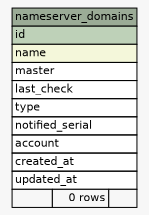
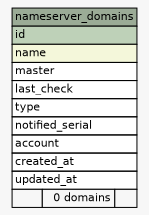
(87, 198) -> (83, 198)
